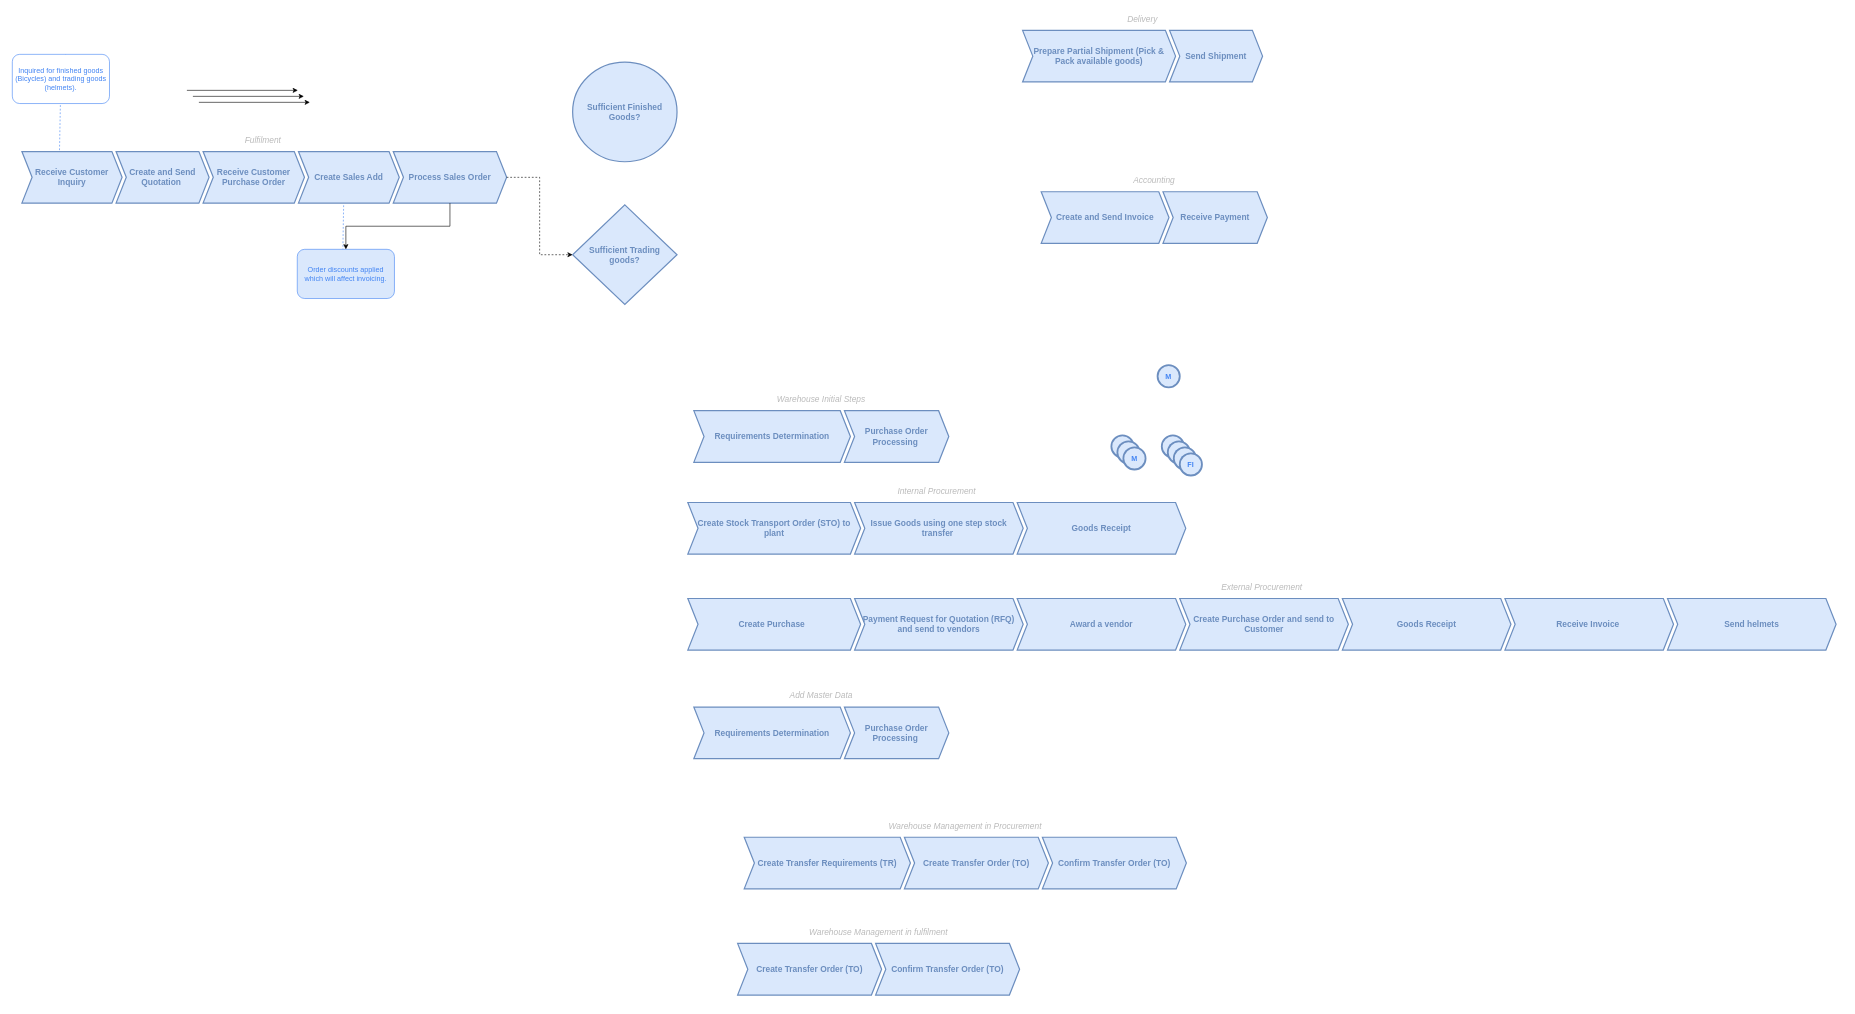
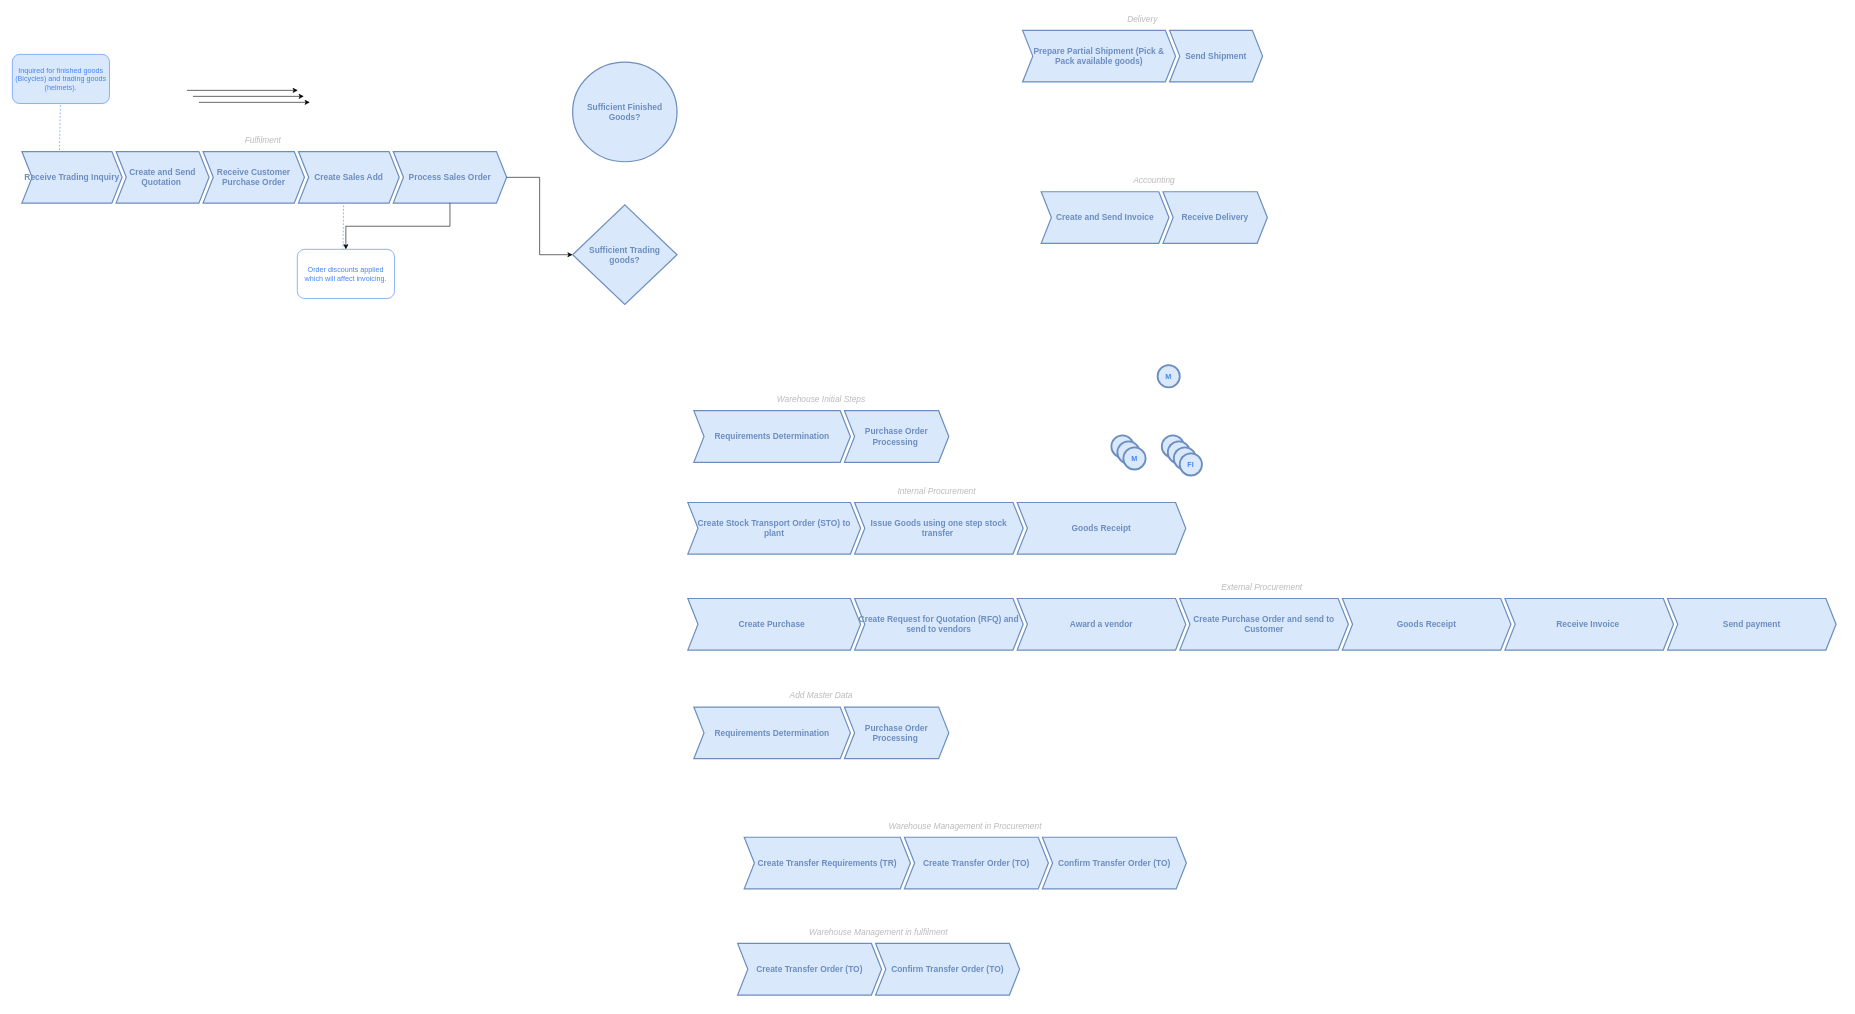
(61, 79) -> (61, 79)
(72, 177) -> (72, 177)
(540, 212) -> (540, 212)
(1215, 218) -> (1215, 218)
(346, 274) -> (346, 274)
(939, 624) -> (939, 624)
(1752, 624) -> (1752, 624)
